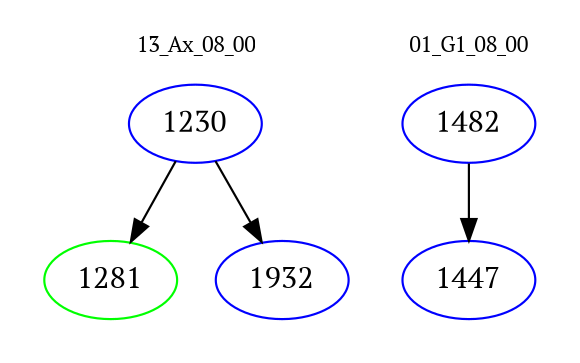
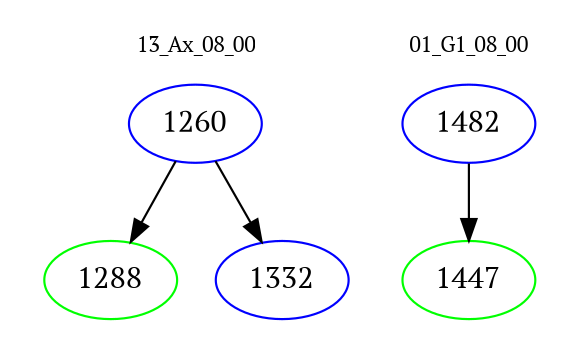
(195, 124) -> (195, 124)
(111, 280) -> (111, 280)
(282, 280) -> (282, 280)
(469, 280) -> (469, 280)
